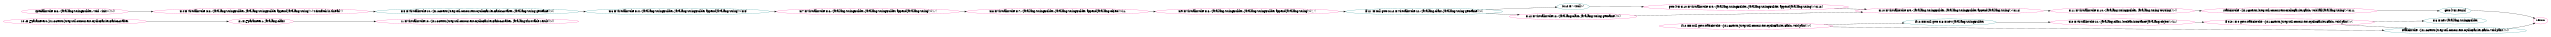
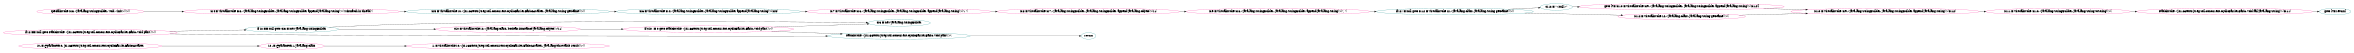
(2502, 12) -> none
(2541, 21) -> (1089, 36)
none -> (598, 22)
